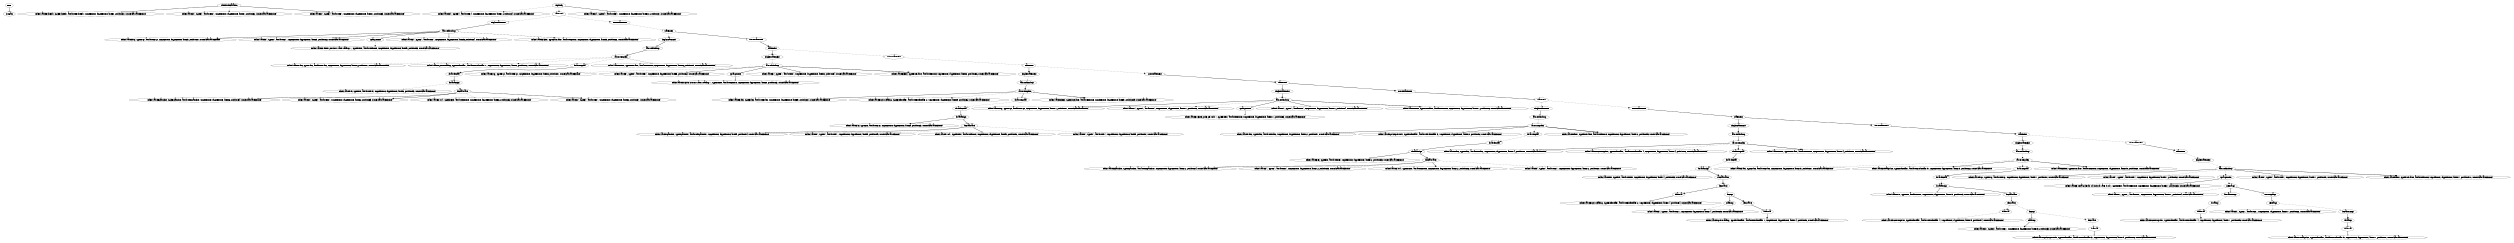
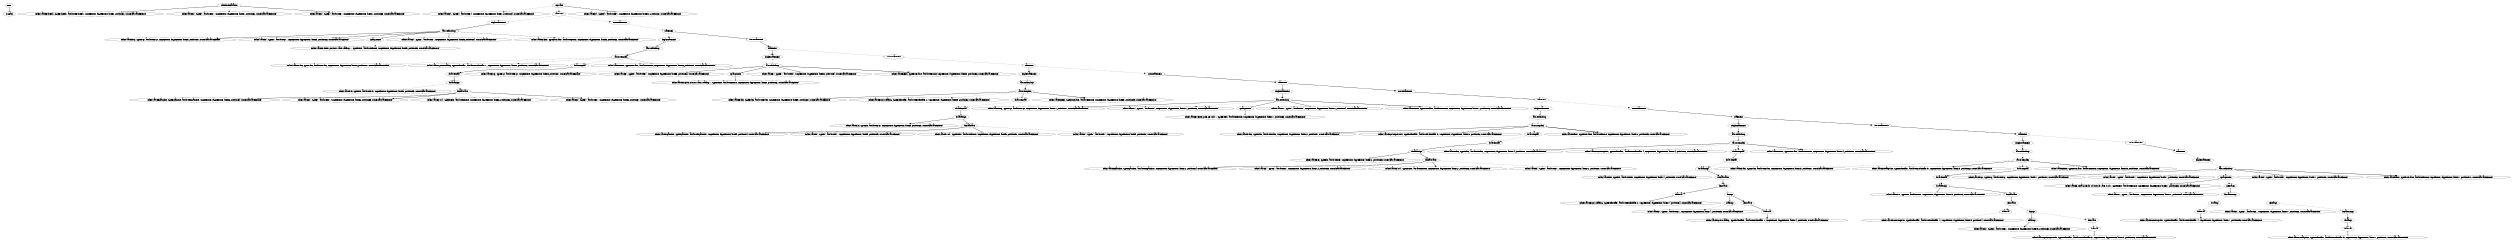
(559, 5) -> (559, 5)
(2270, 195) -> none
